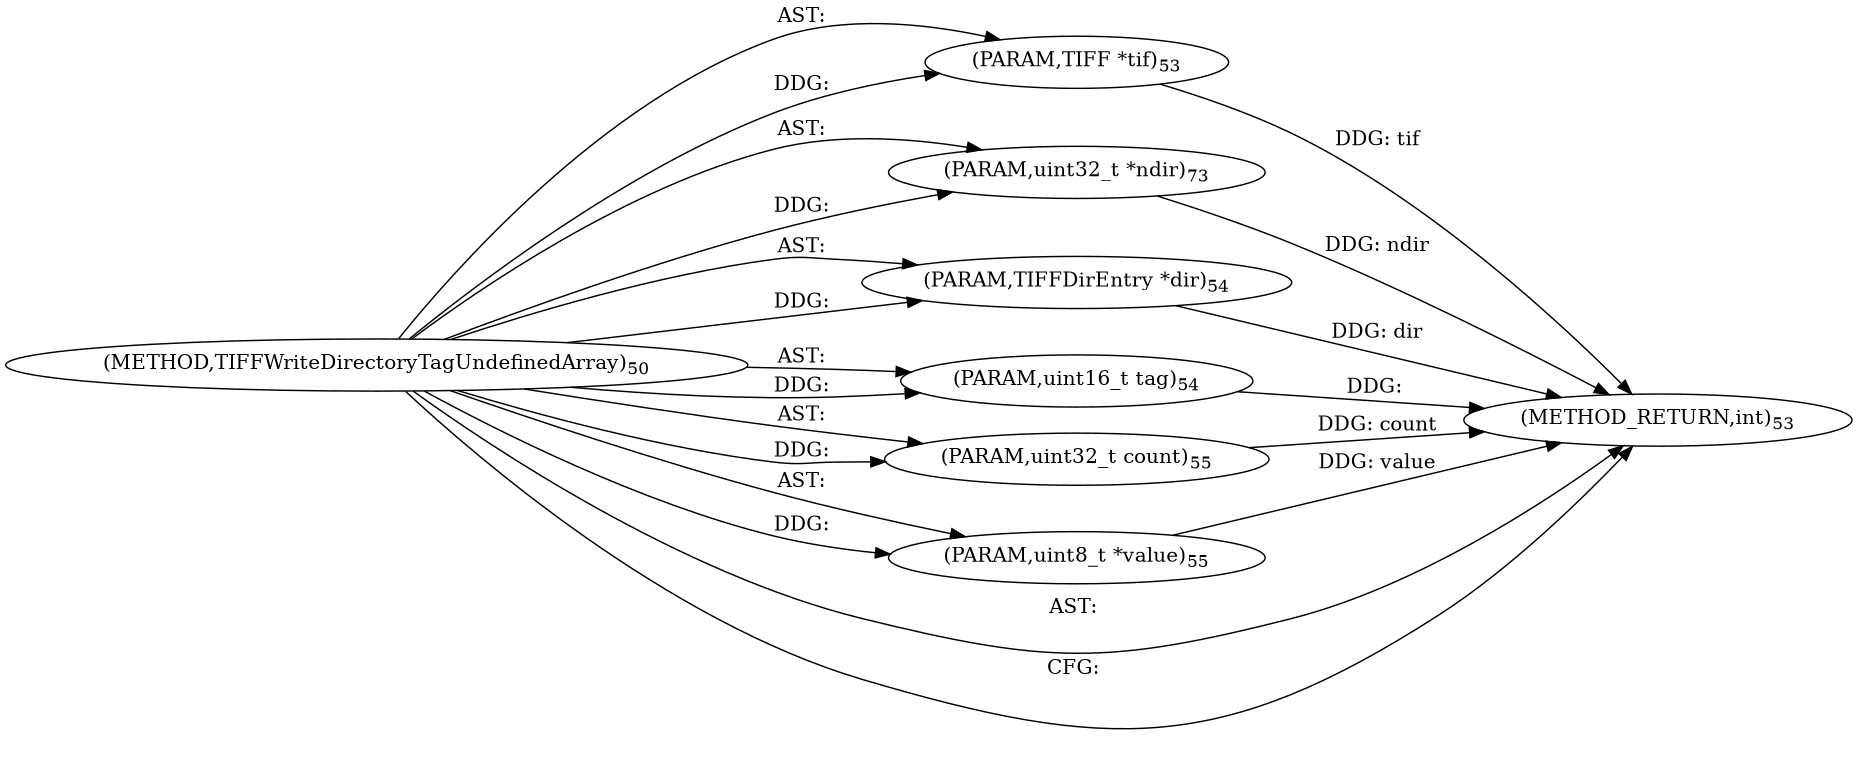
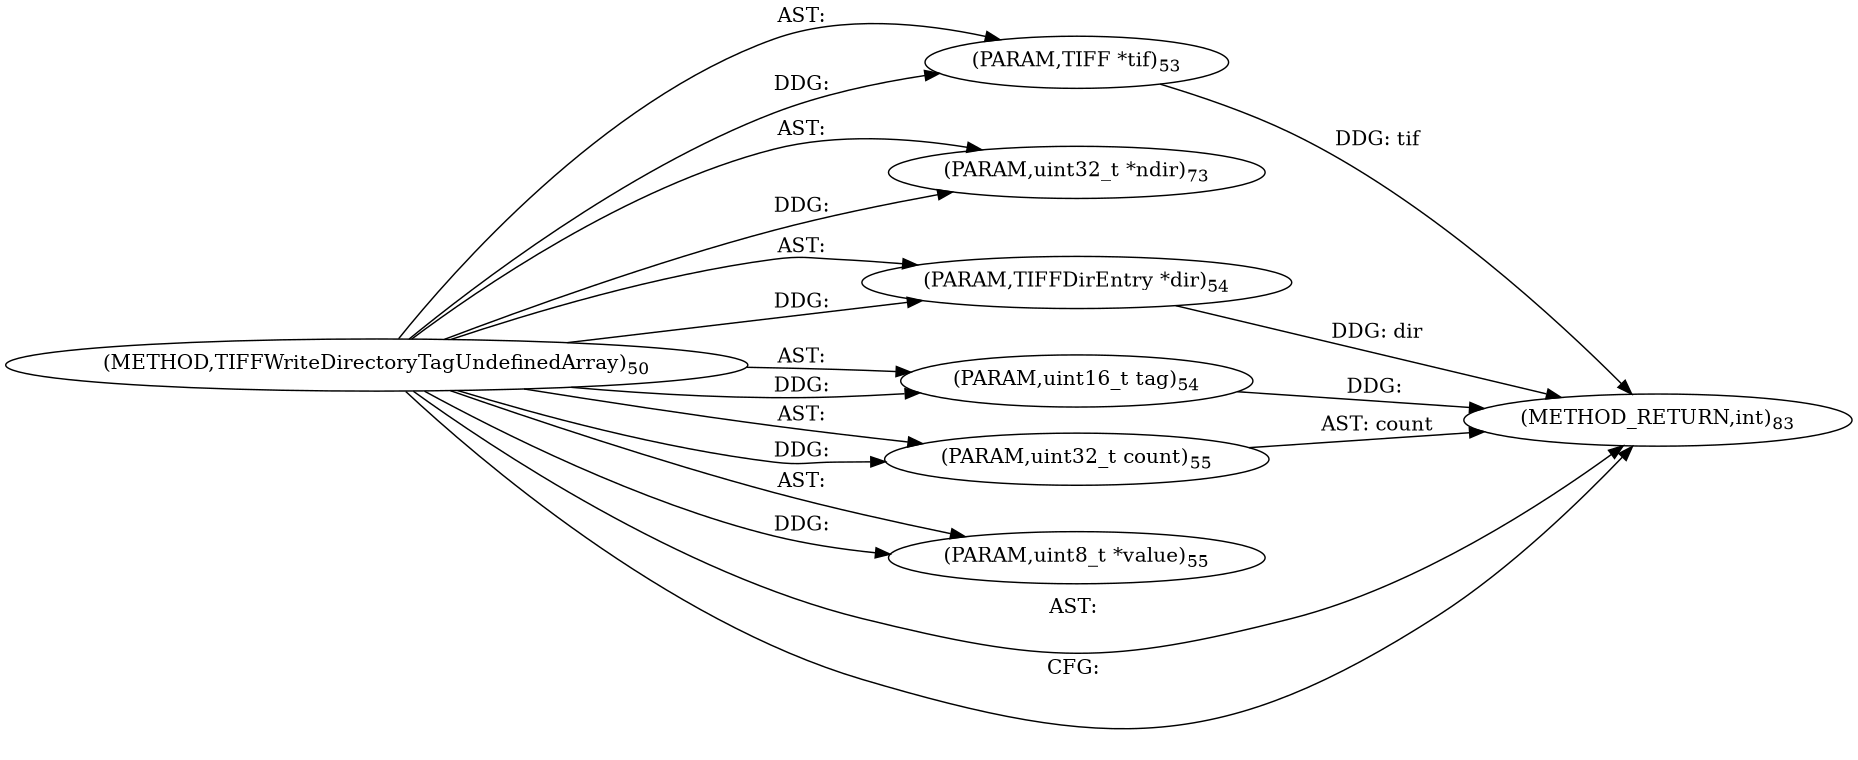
(1381, 282) -> none
(1784, 418) -> (1784, 418)
(1378, 425) -> (1378, 425)
(1360, 491) -> none
